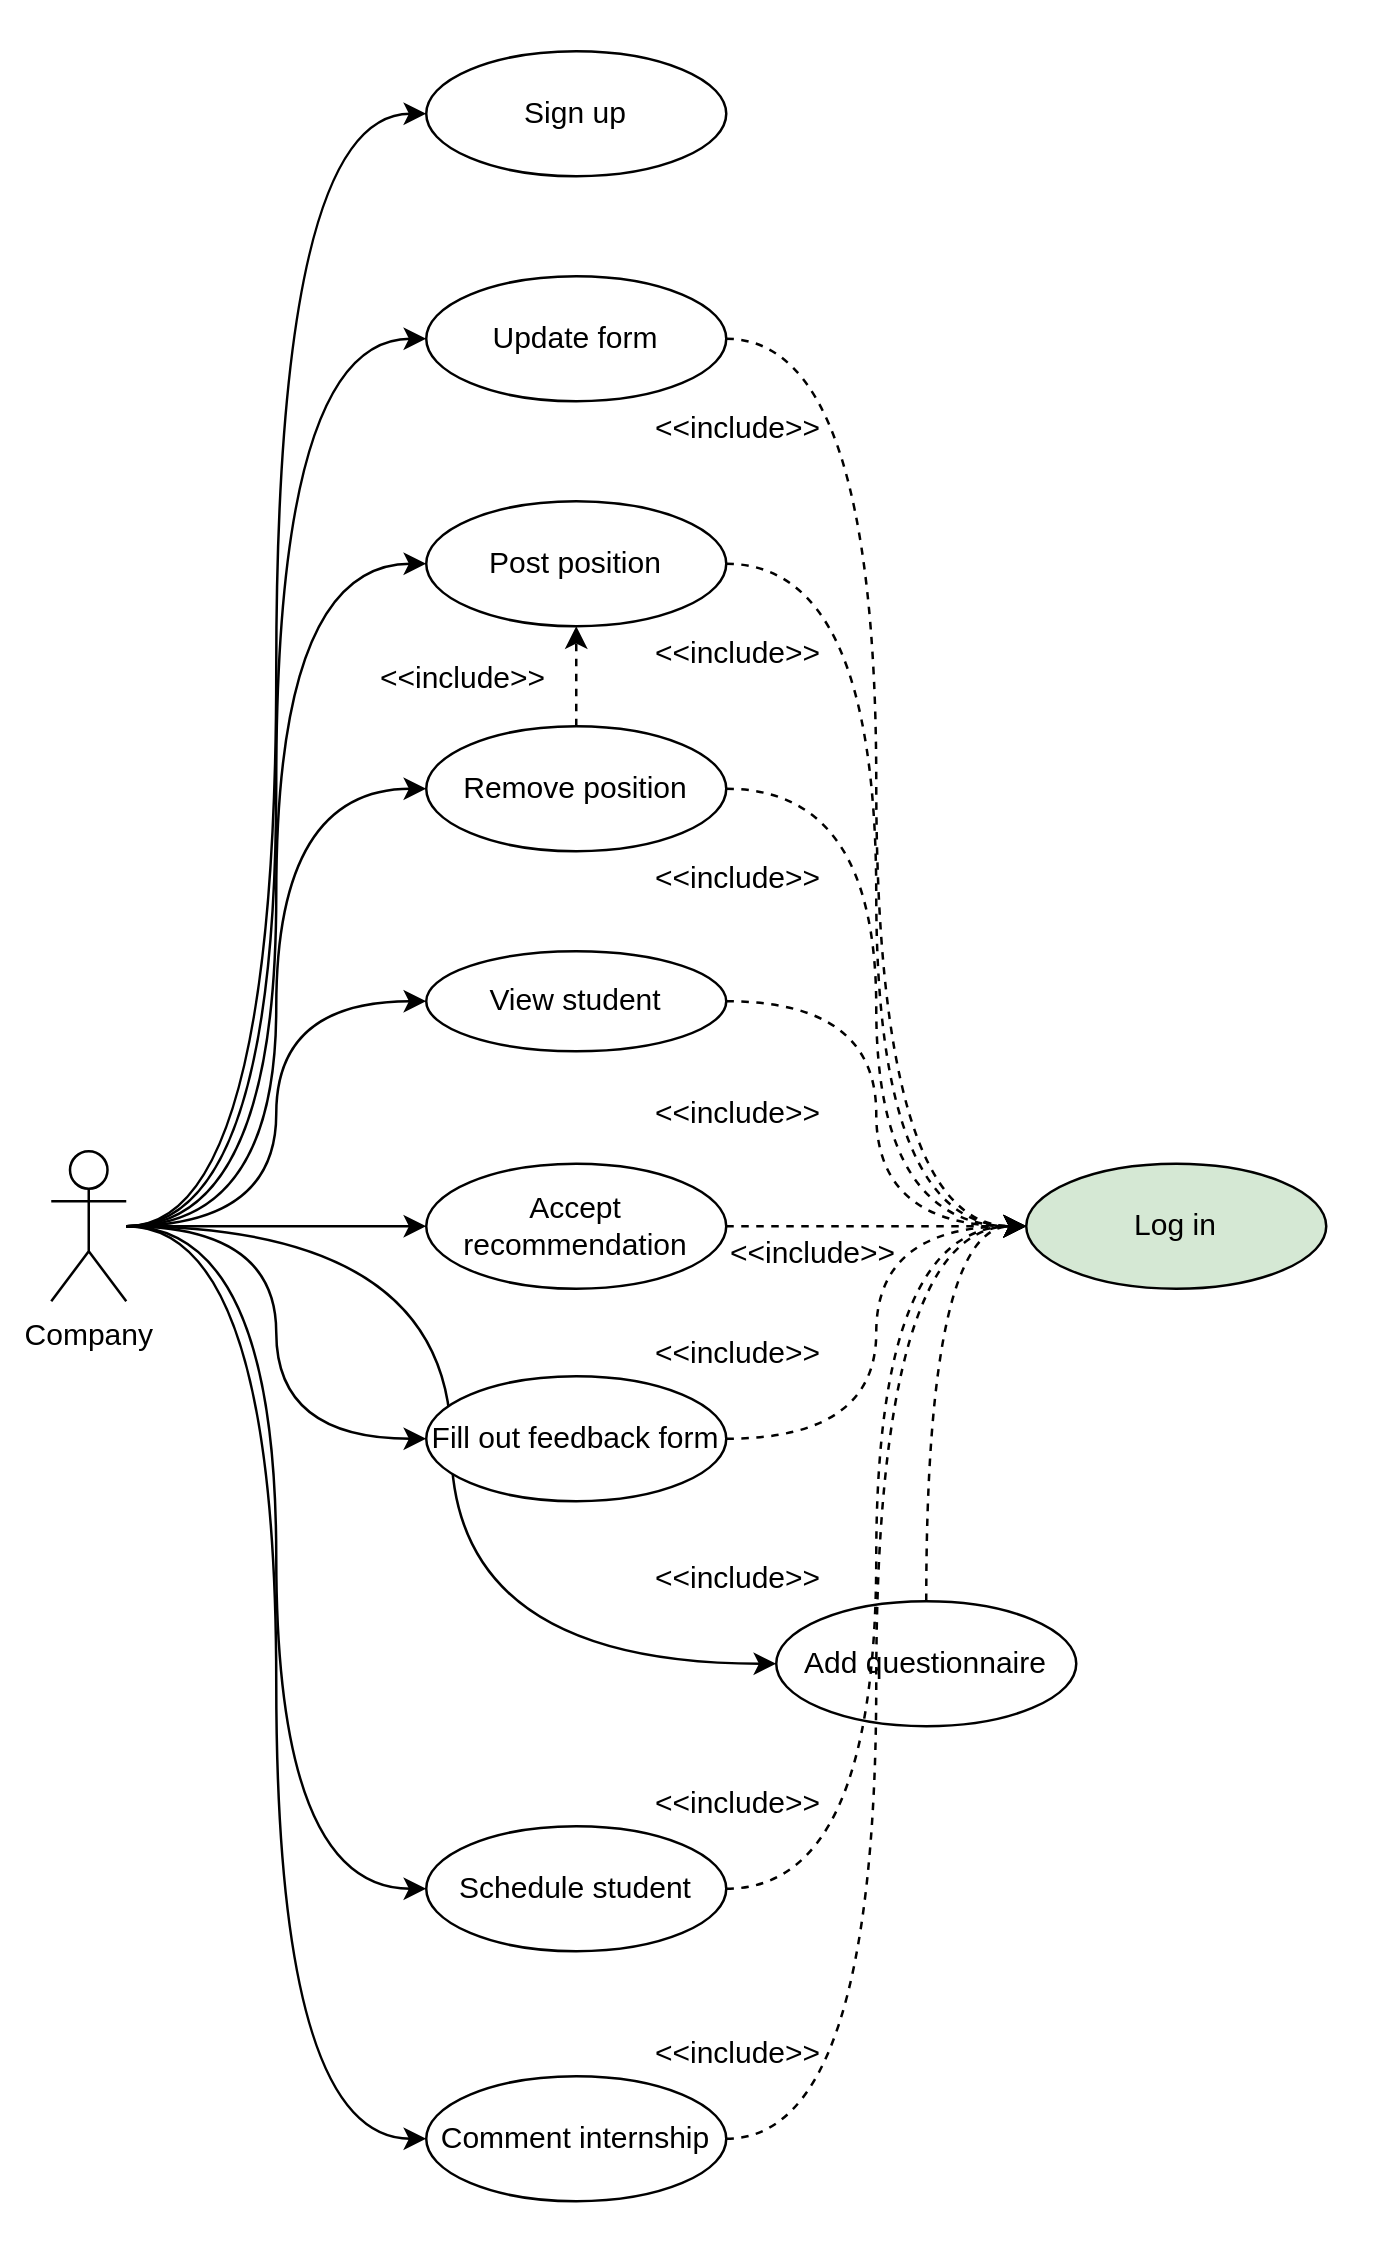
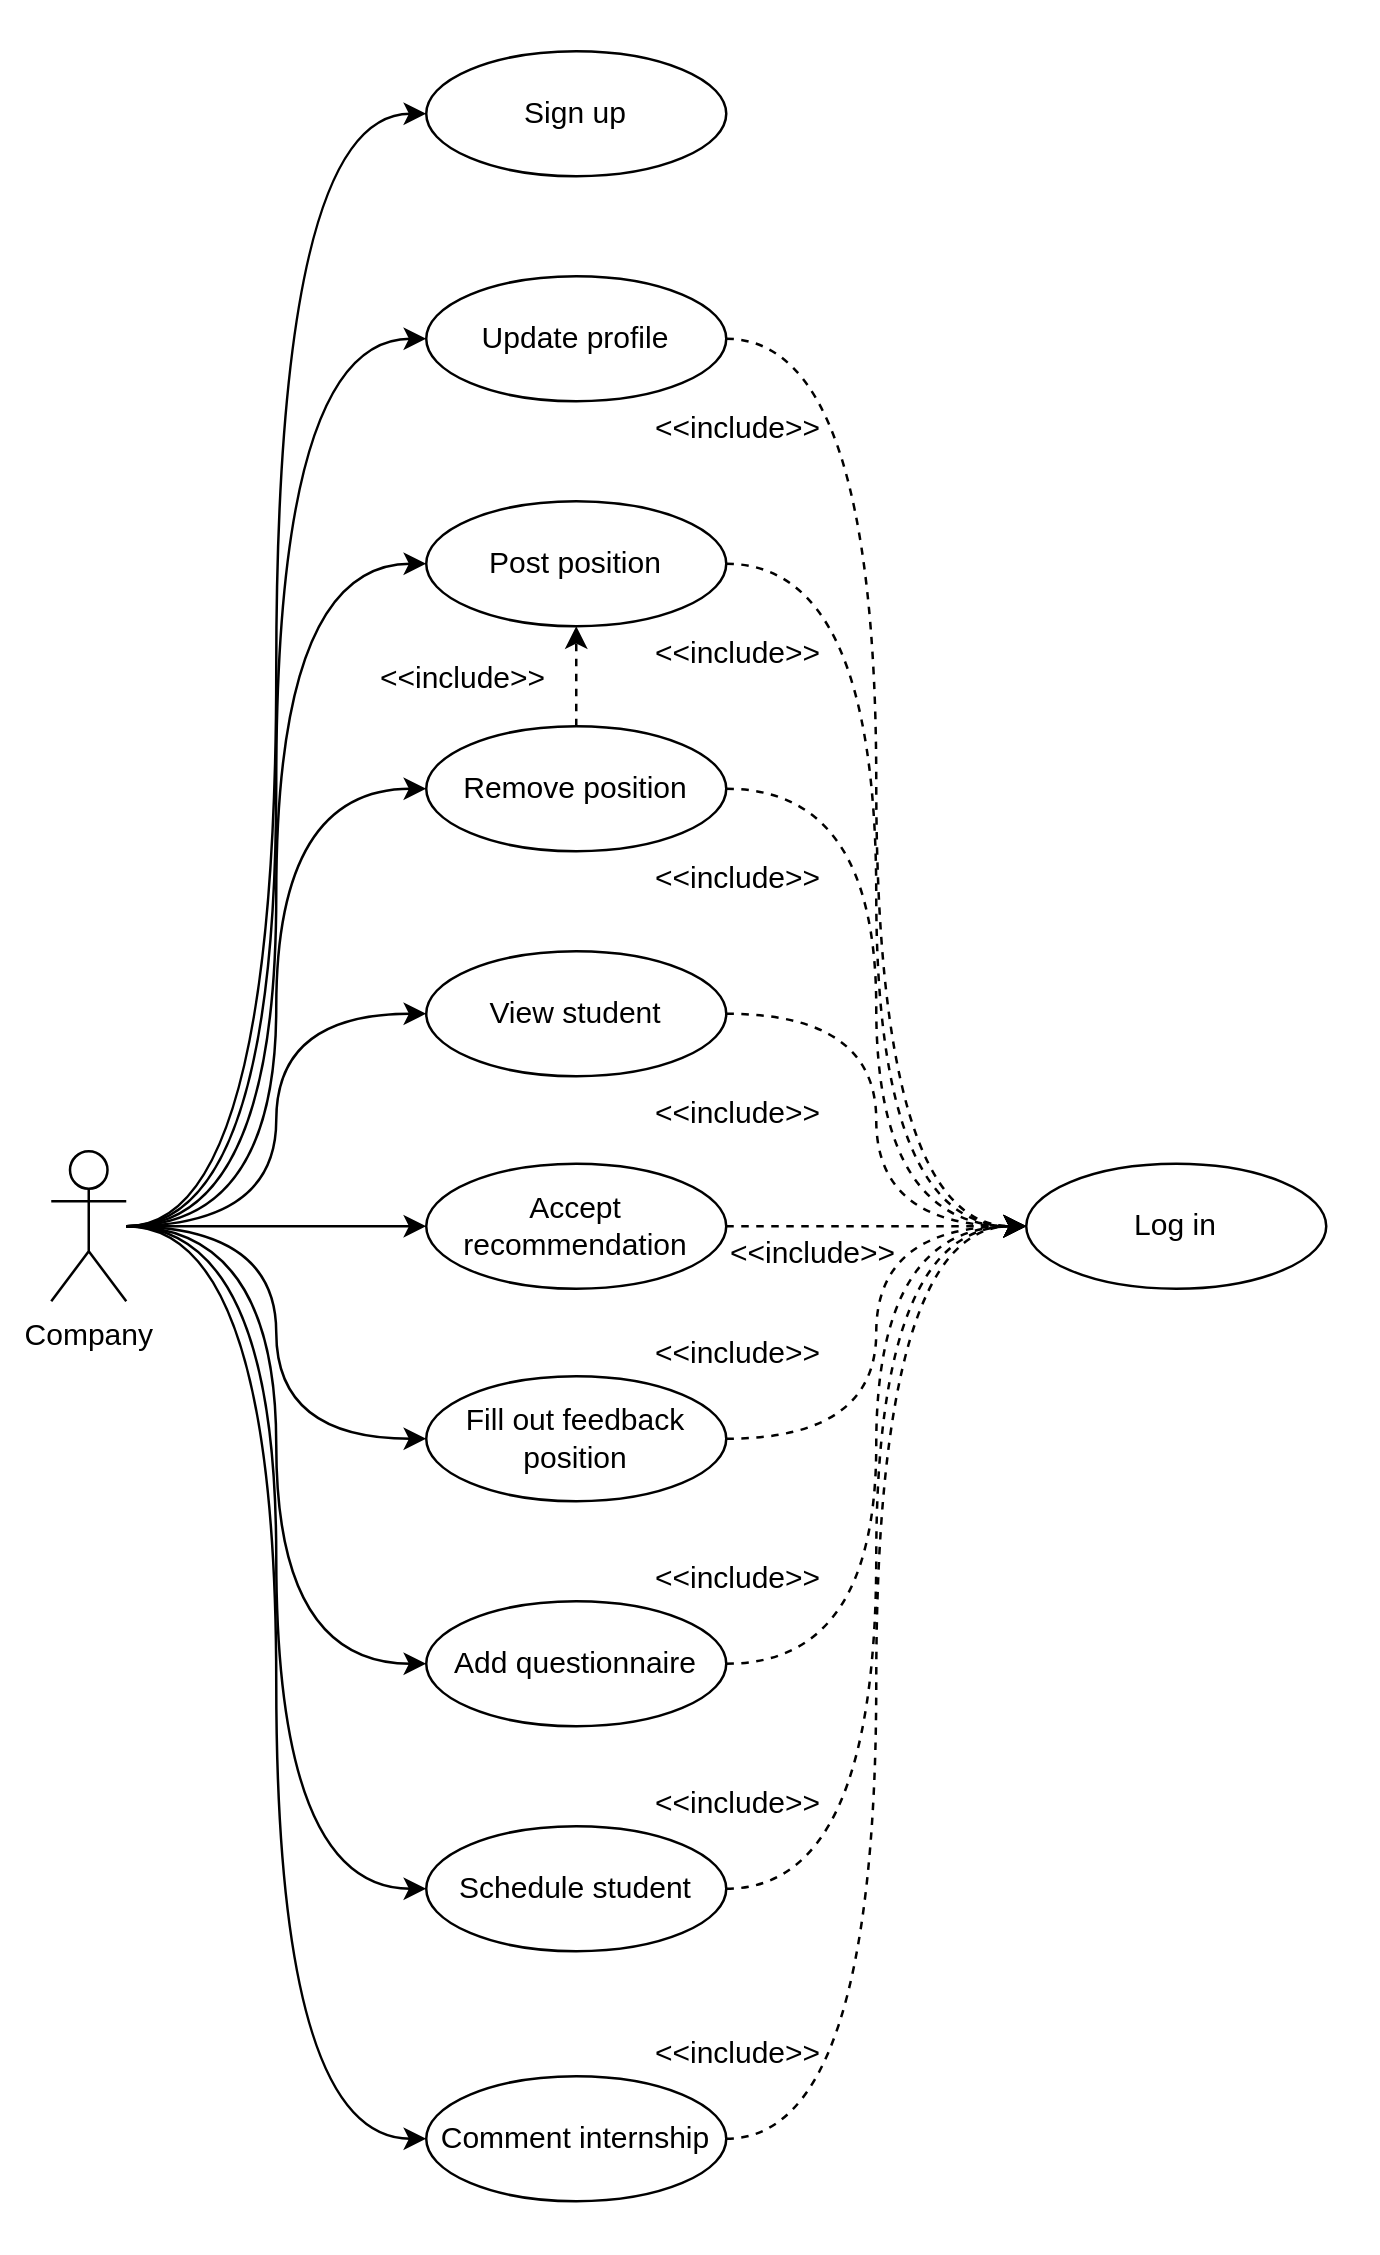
(576, 339) -> (576, 339)
(576, 1001) -> (576, 1014)
(1176, 1226) -> (1176, 1226)
(576, 1439) -> (576, 1439)
(926, 1664) -> (576, 1664)
